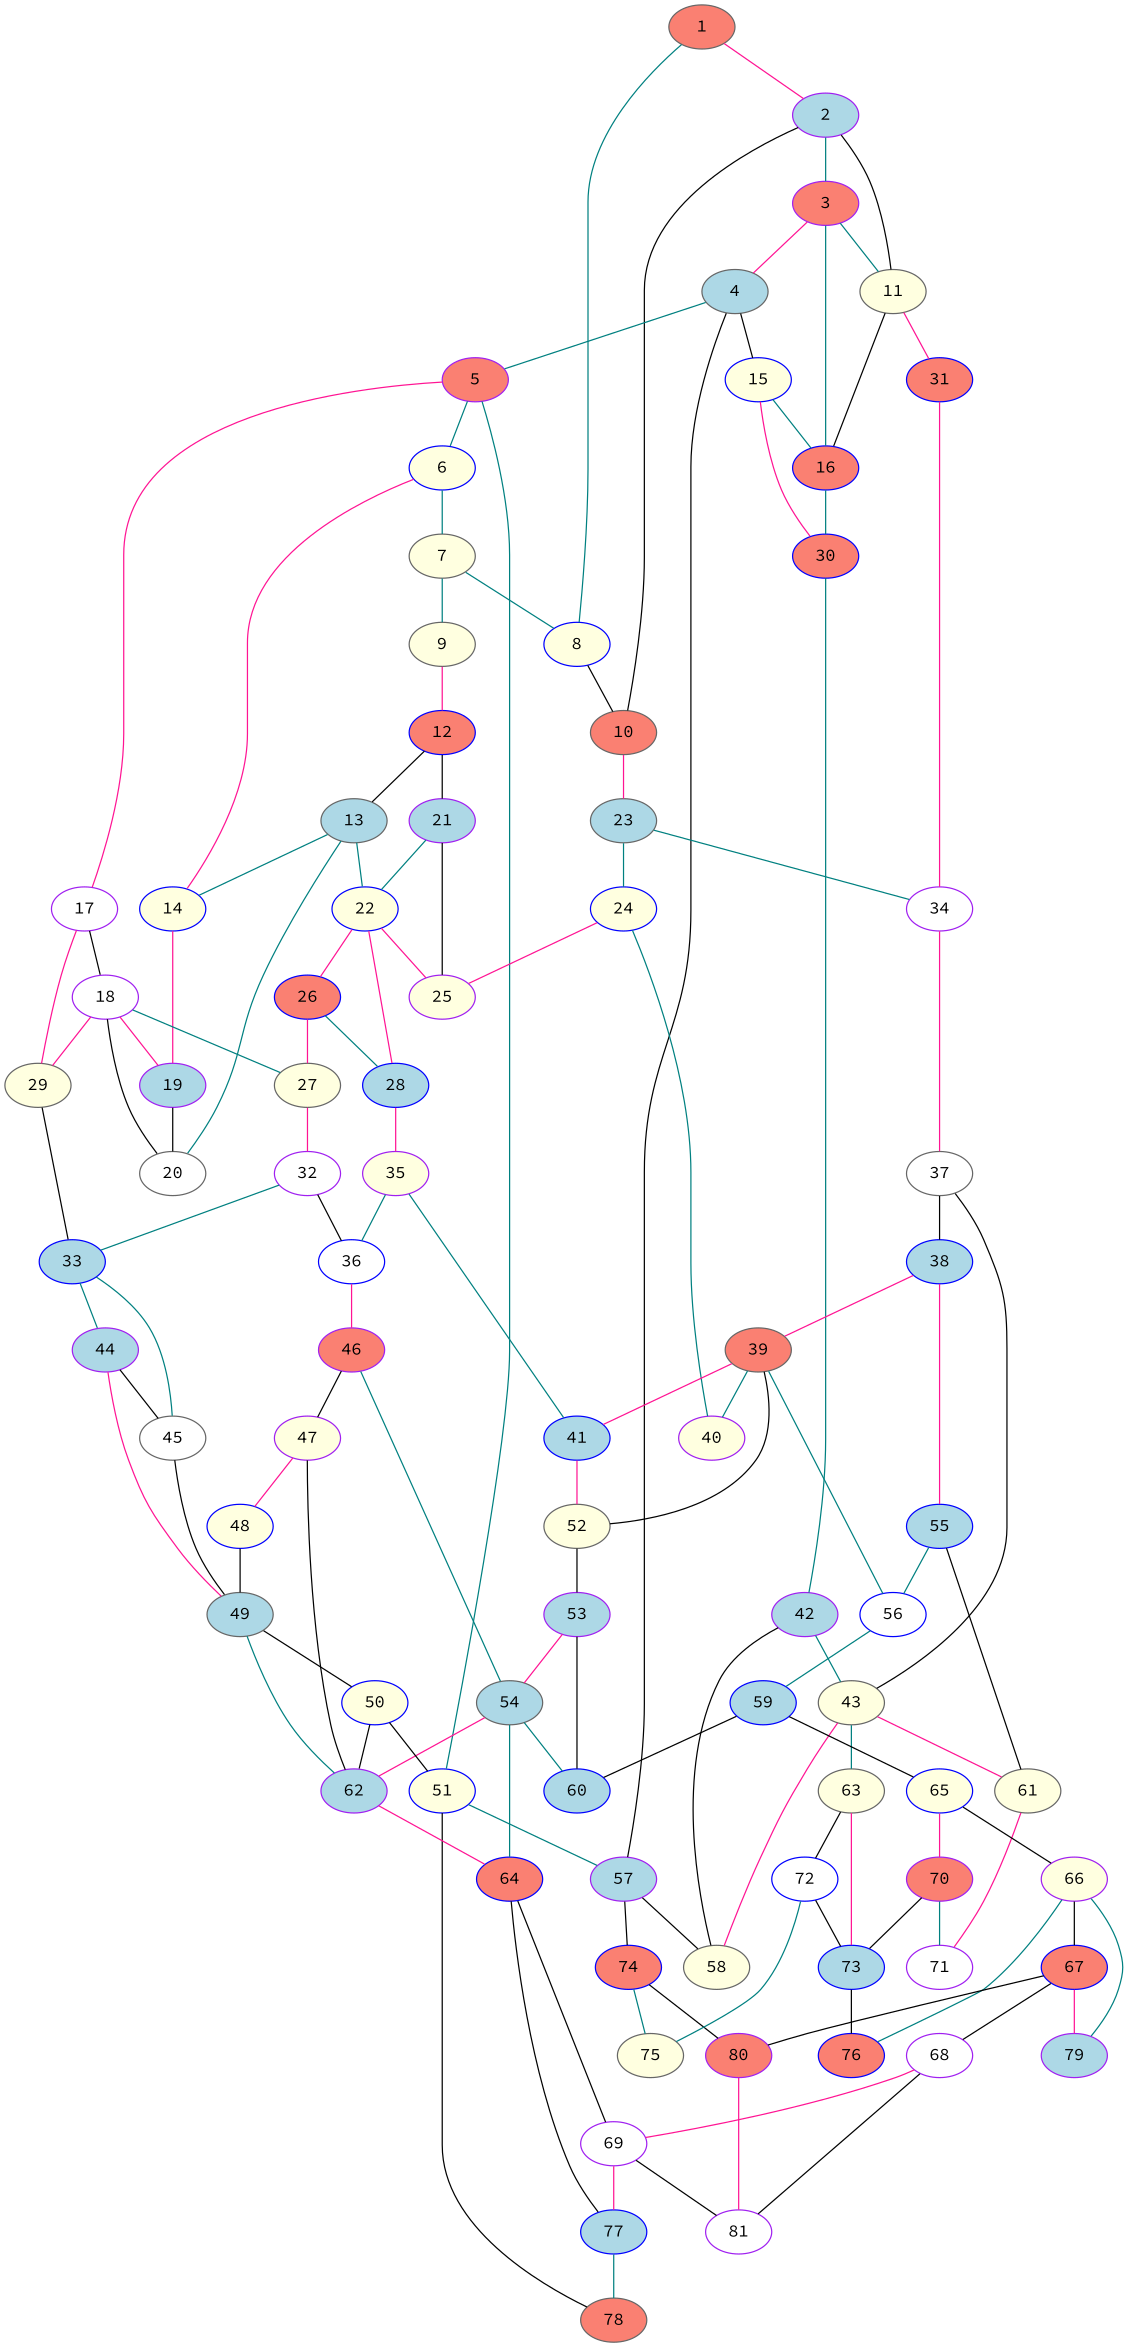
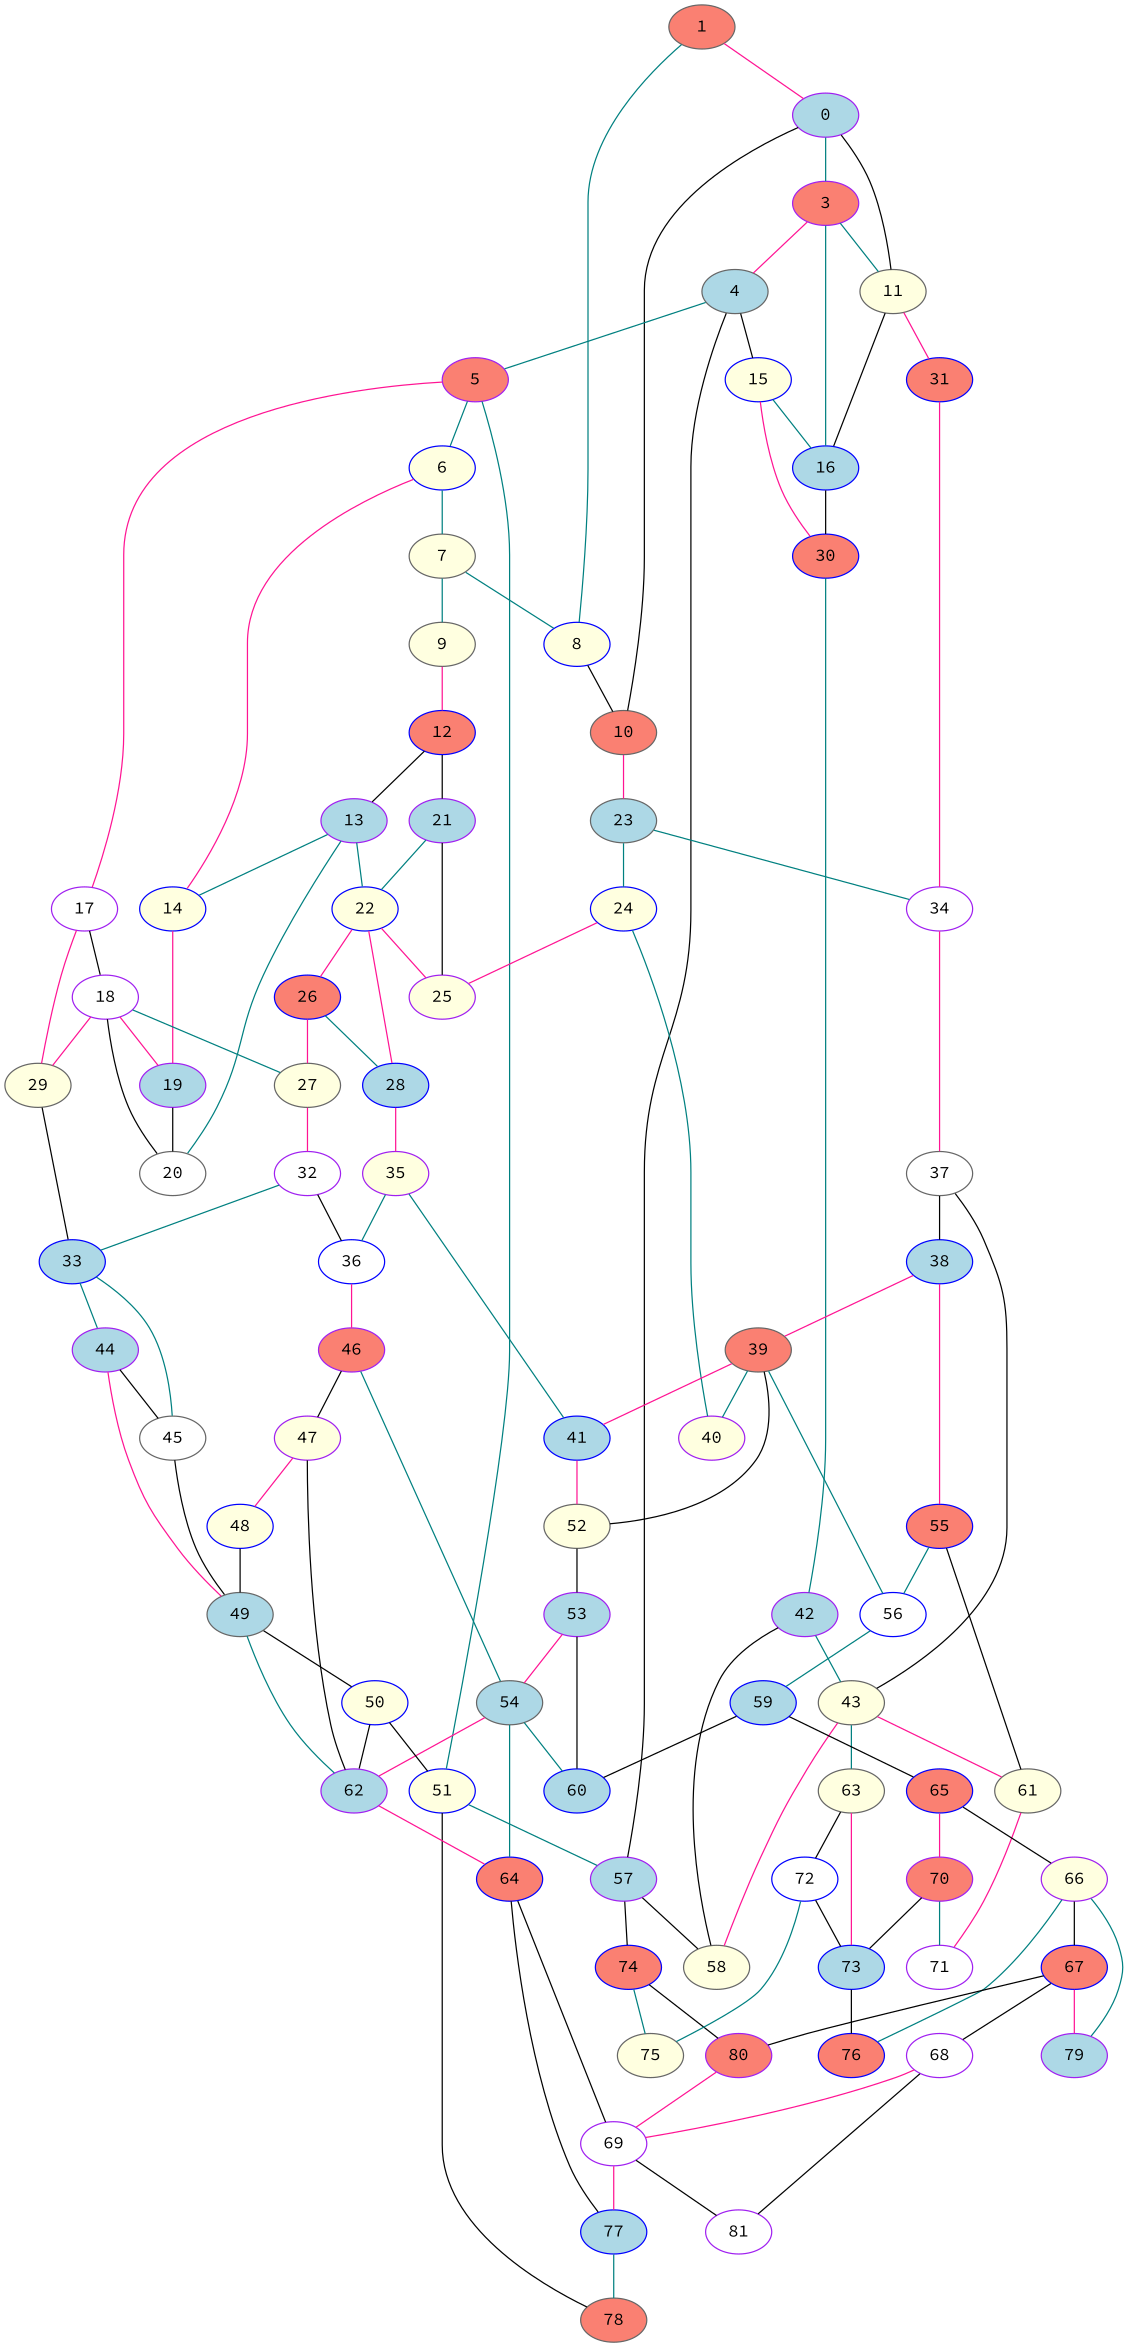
(826, 115) -> (826, 115)
(826, 468) -> (826, 468)
(826, 512) -> (826, 512)
(354, 821) -> (354, 821)
(940, 1526) -> (940, 1526)
(940, 1791) -> (940, 1791)
(739, 2144) -> (676, 2100)
